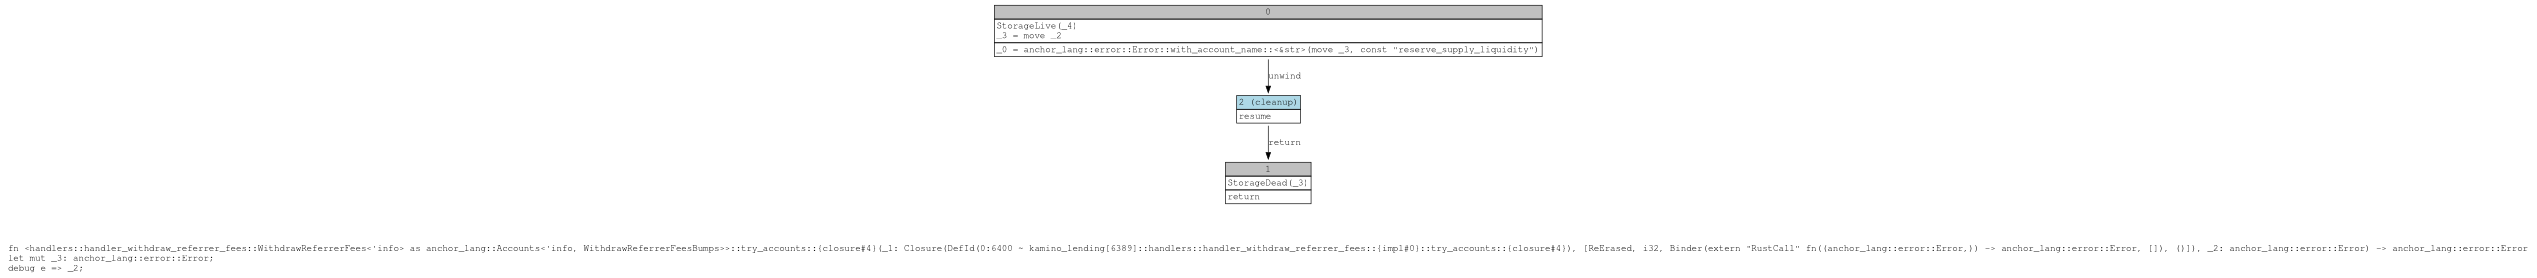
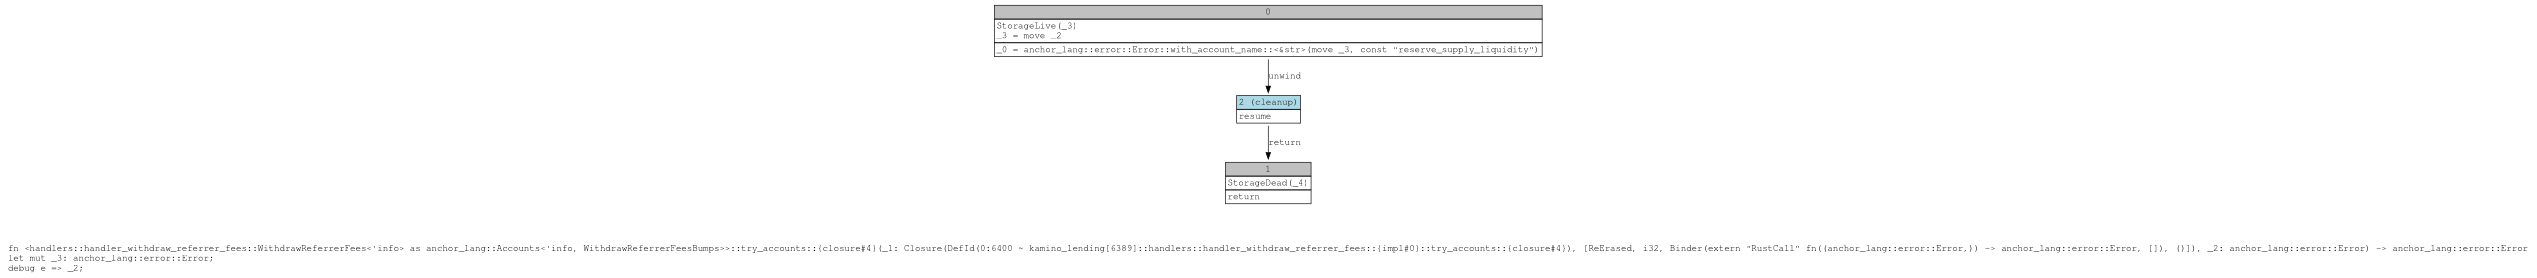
(1037, 26) -> (1037, 26)
(1268, 183) -> (1268, 183)
